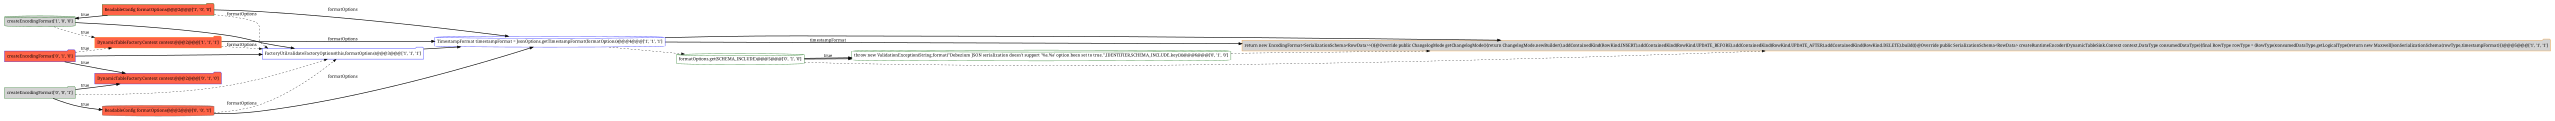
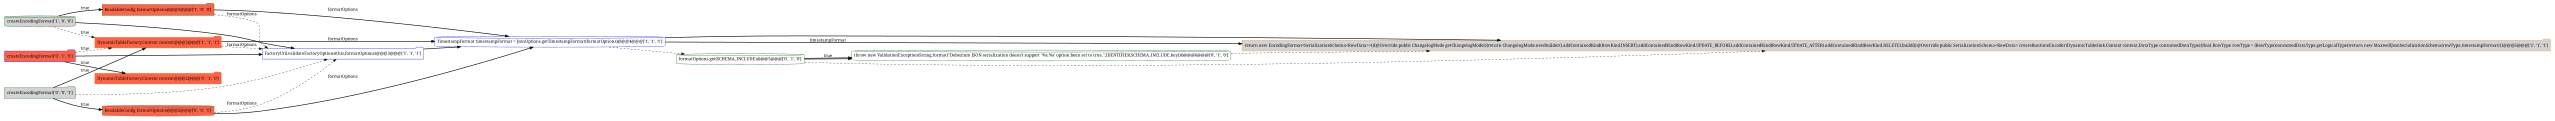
(93, 17) -> (79, 12)
(158, 79) -> (158, 79)
(96, 87) -> (94, 71)
